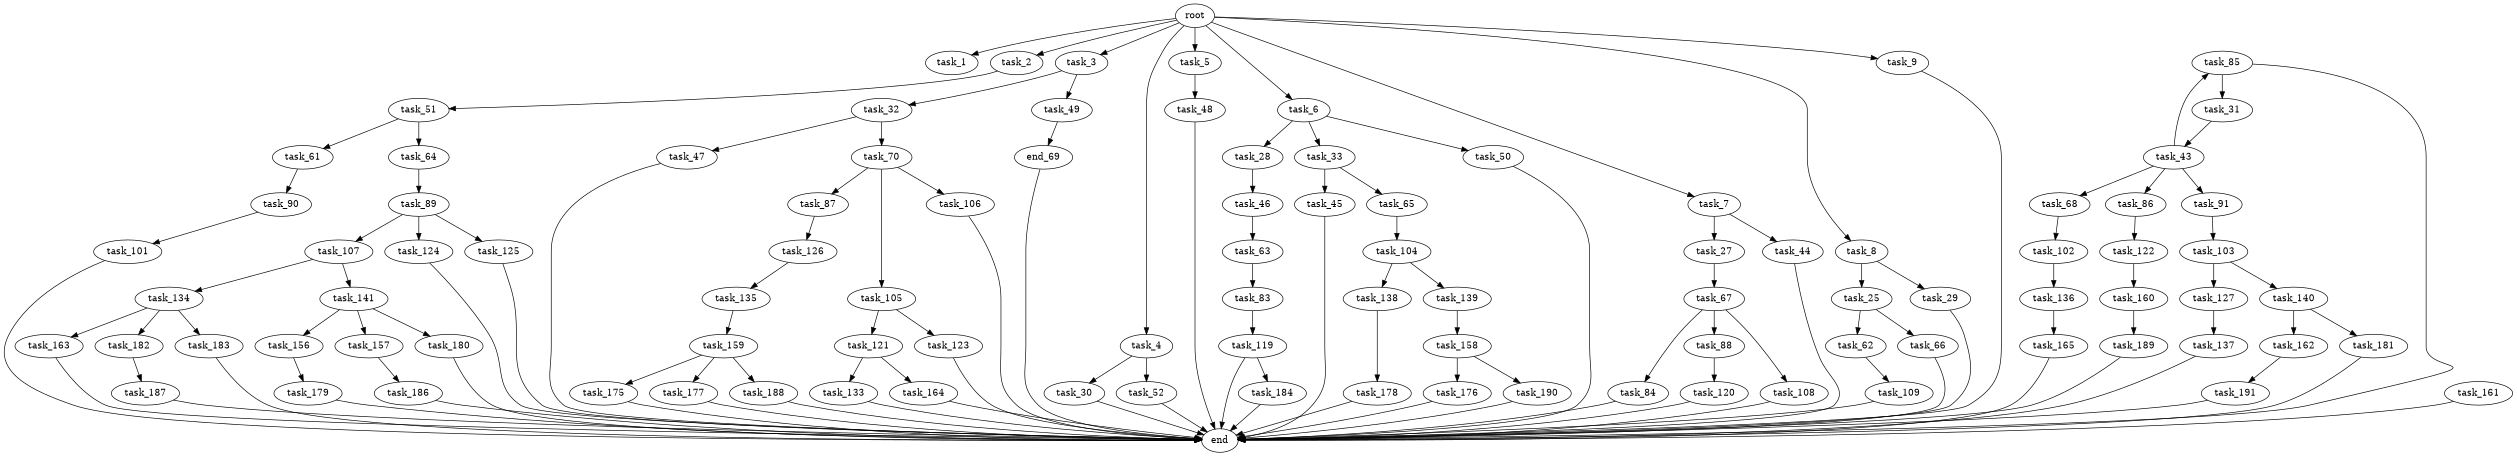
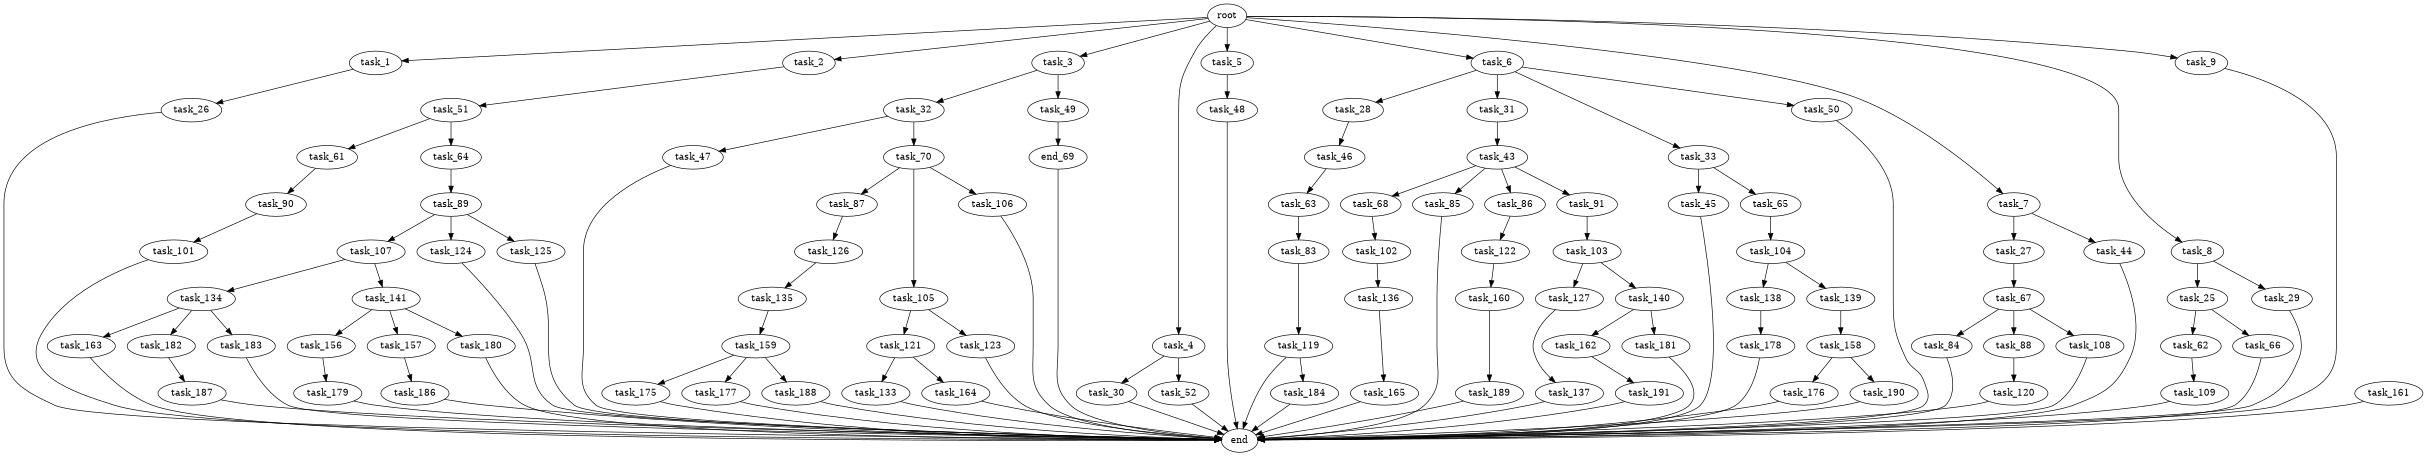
(2222, 83) -> (1497, 83)
none -> (191, 110)
